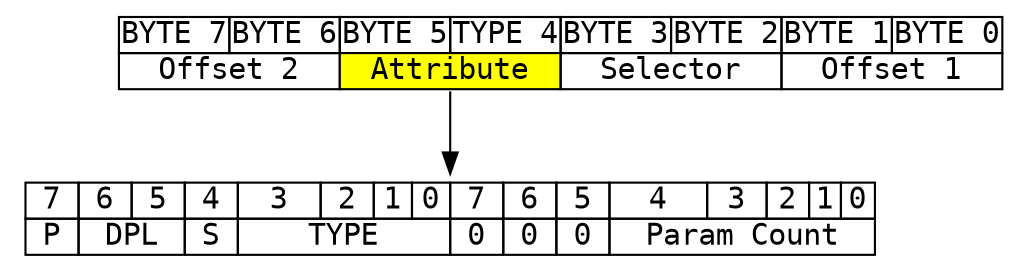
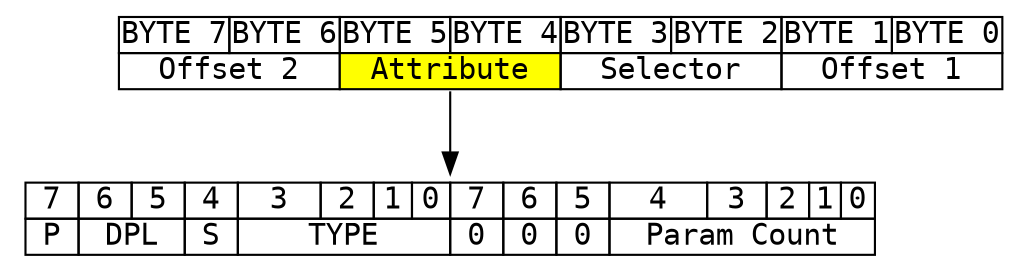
(505, 34) -> (505, 34)
